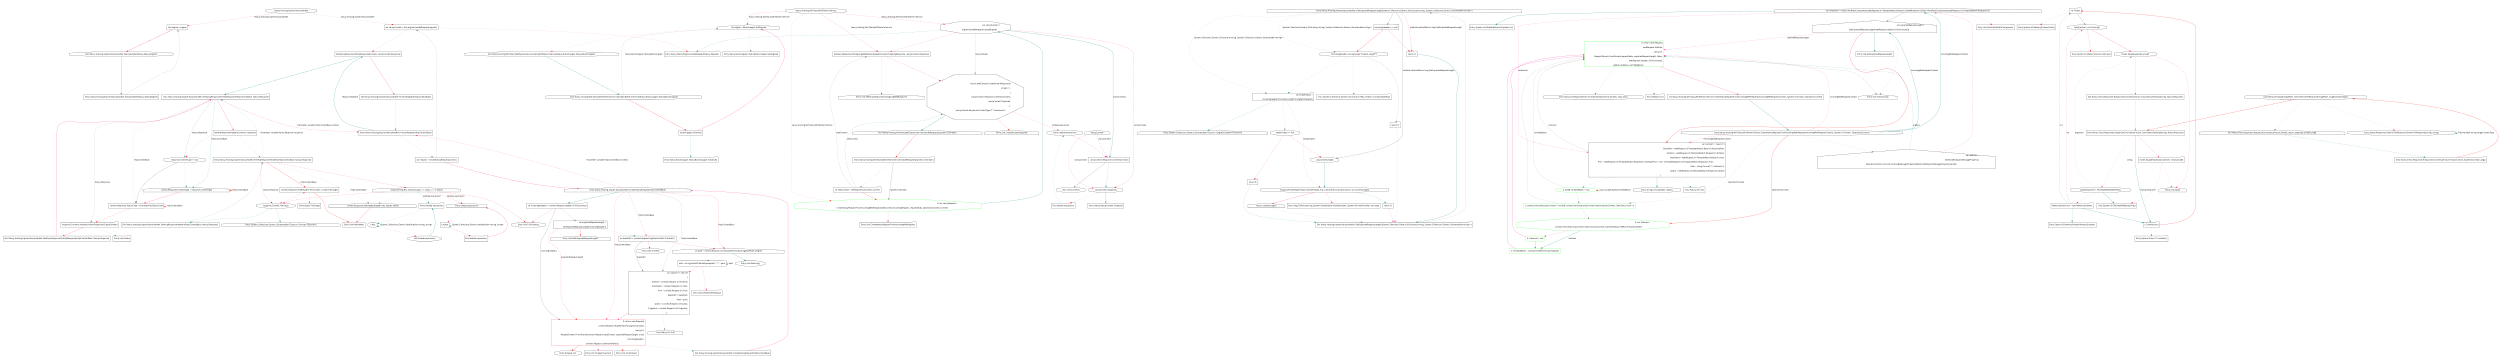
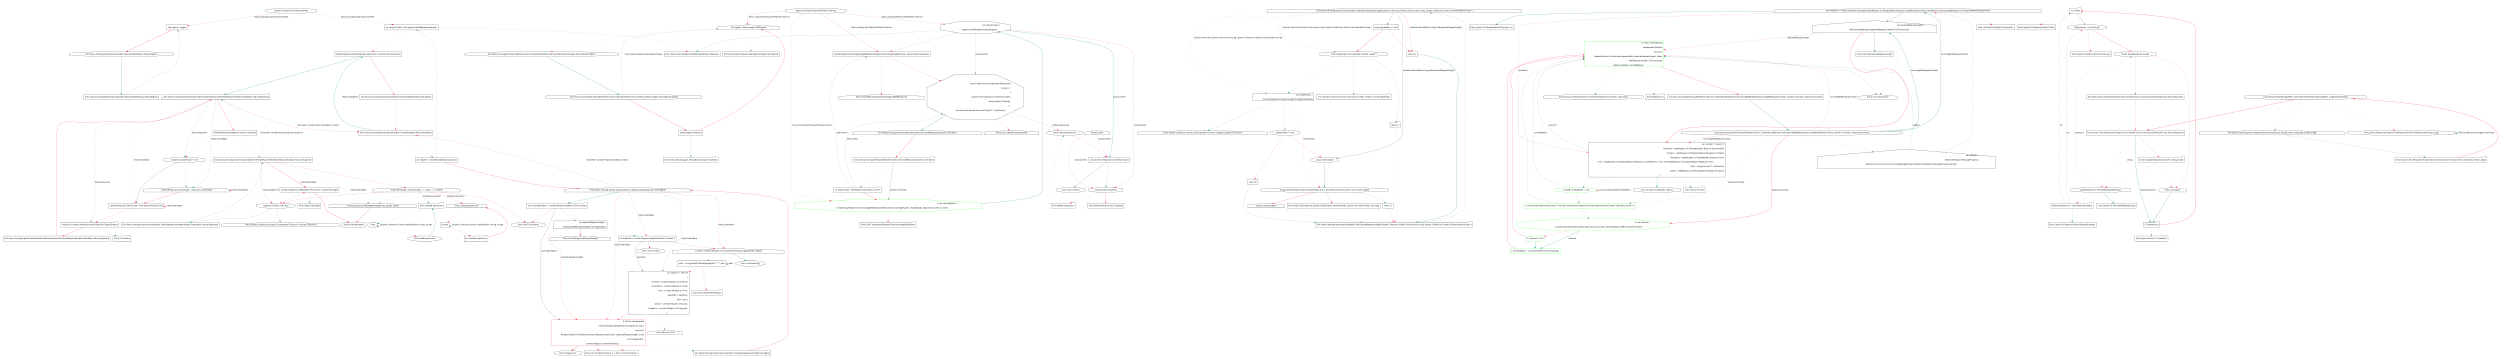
(2155, 188) -> (2132, 175)
(2112, 216) -> (2162, 206)
